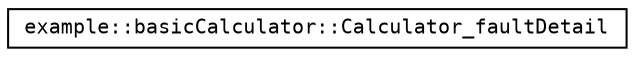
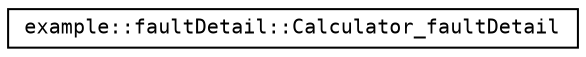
(317, 28) -> (293, 28)
